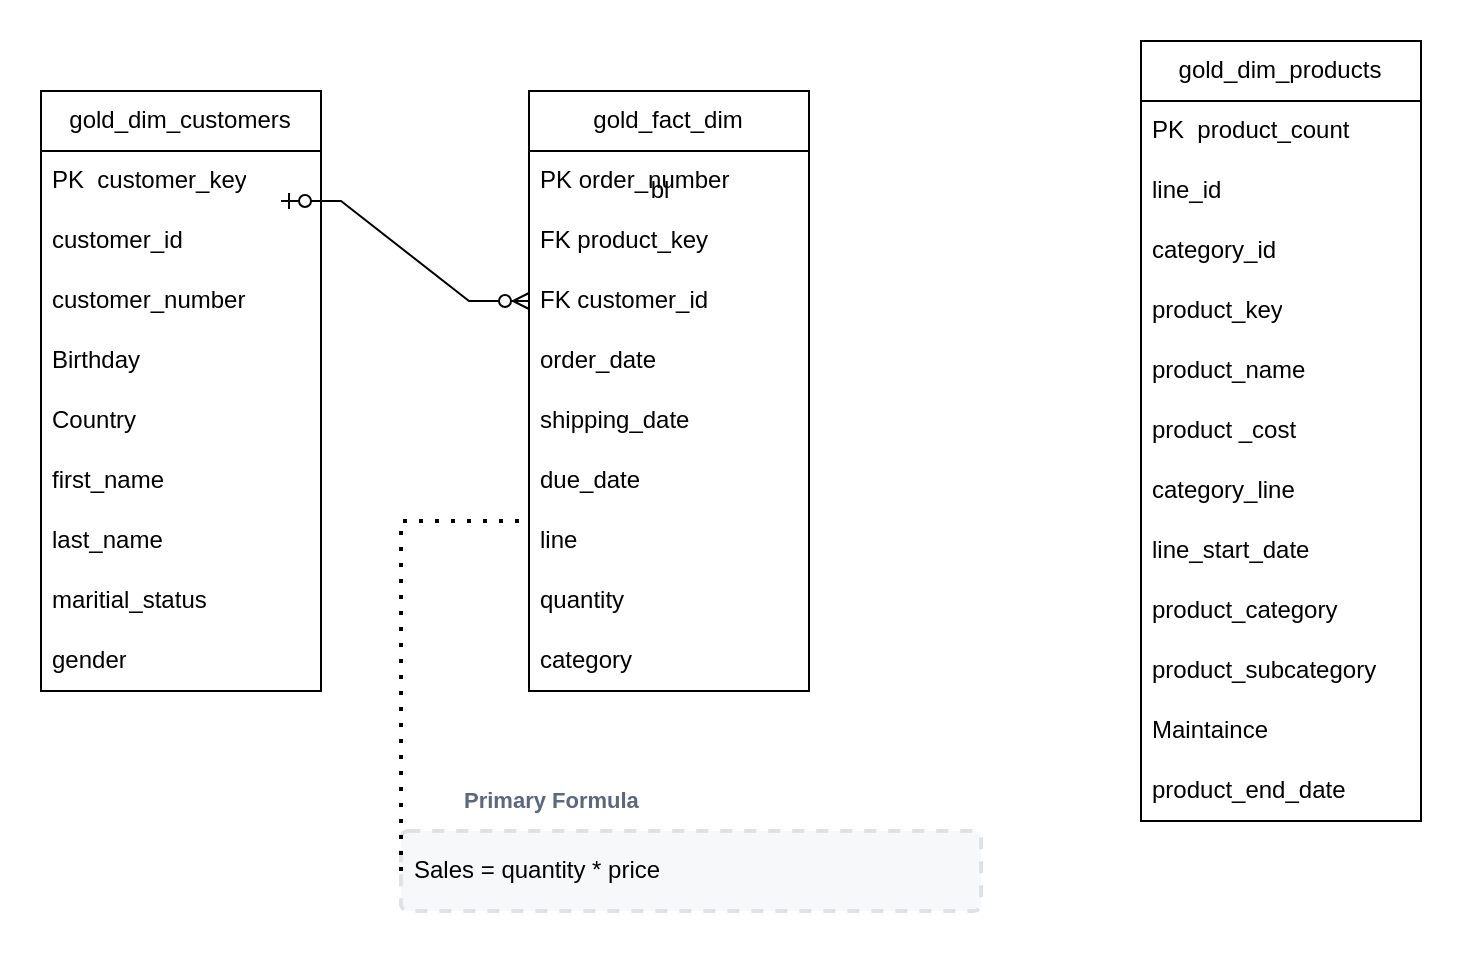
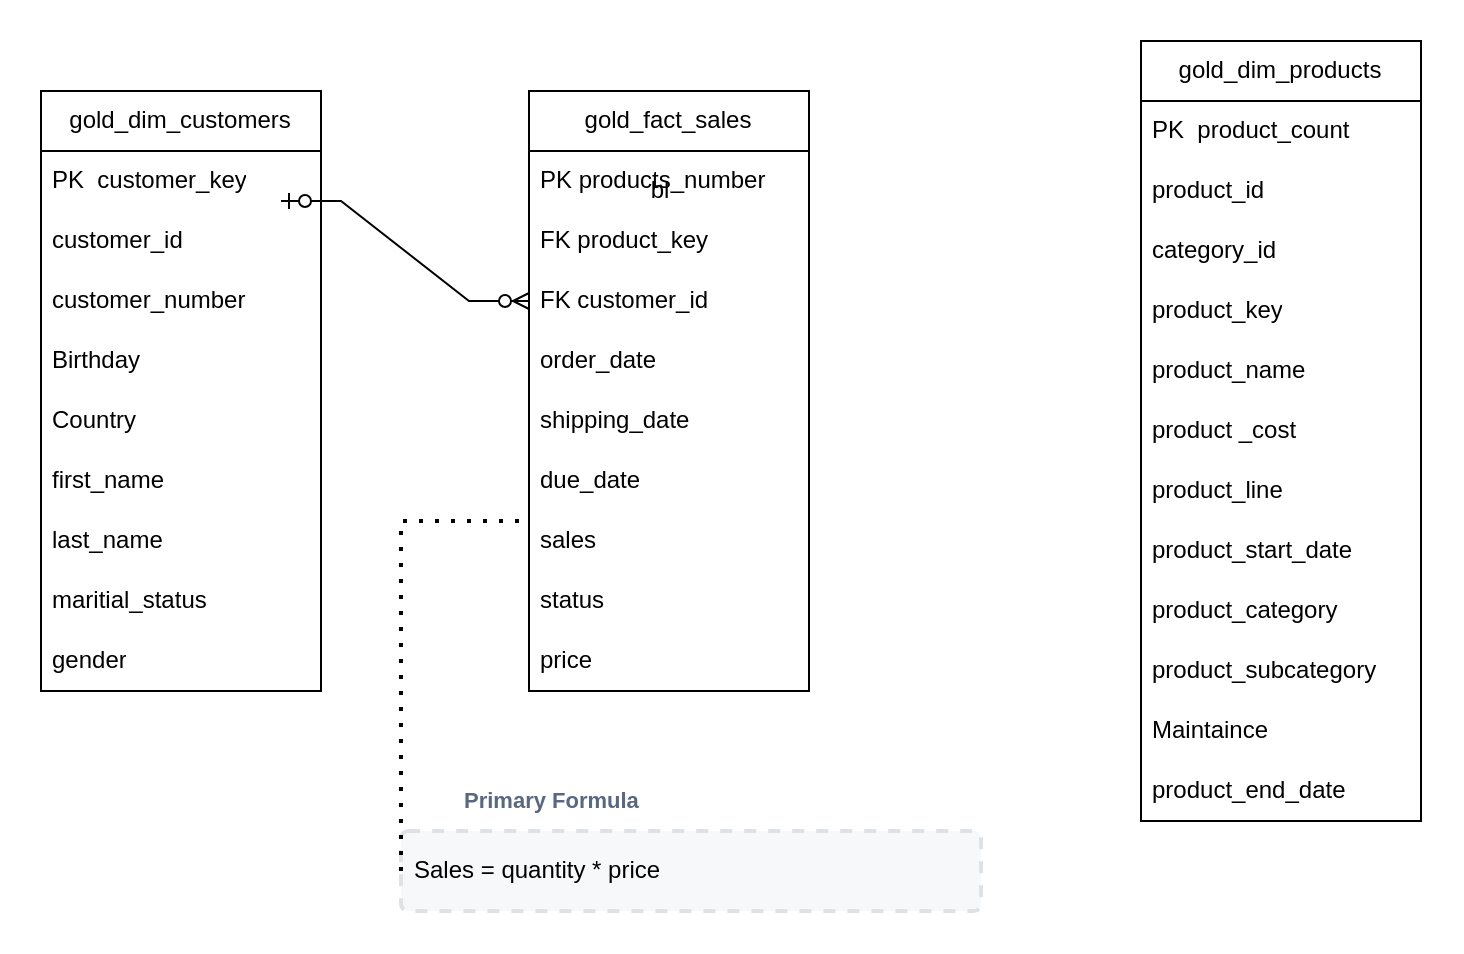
(669, 121) -> (669, 121)
(639, 181) -> (659, 181)
(1191, 191) -> (1217, 191)
(1234, 491) -> (1227, 491)
(562, 541) -> (571, 541)
(1248, 551) -> (1274, 551)
(592, 601) -> (581, 601)
(595, 661) -> (571, 661)
